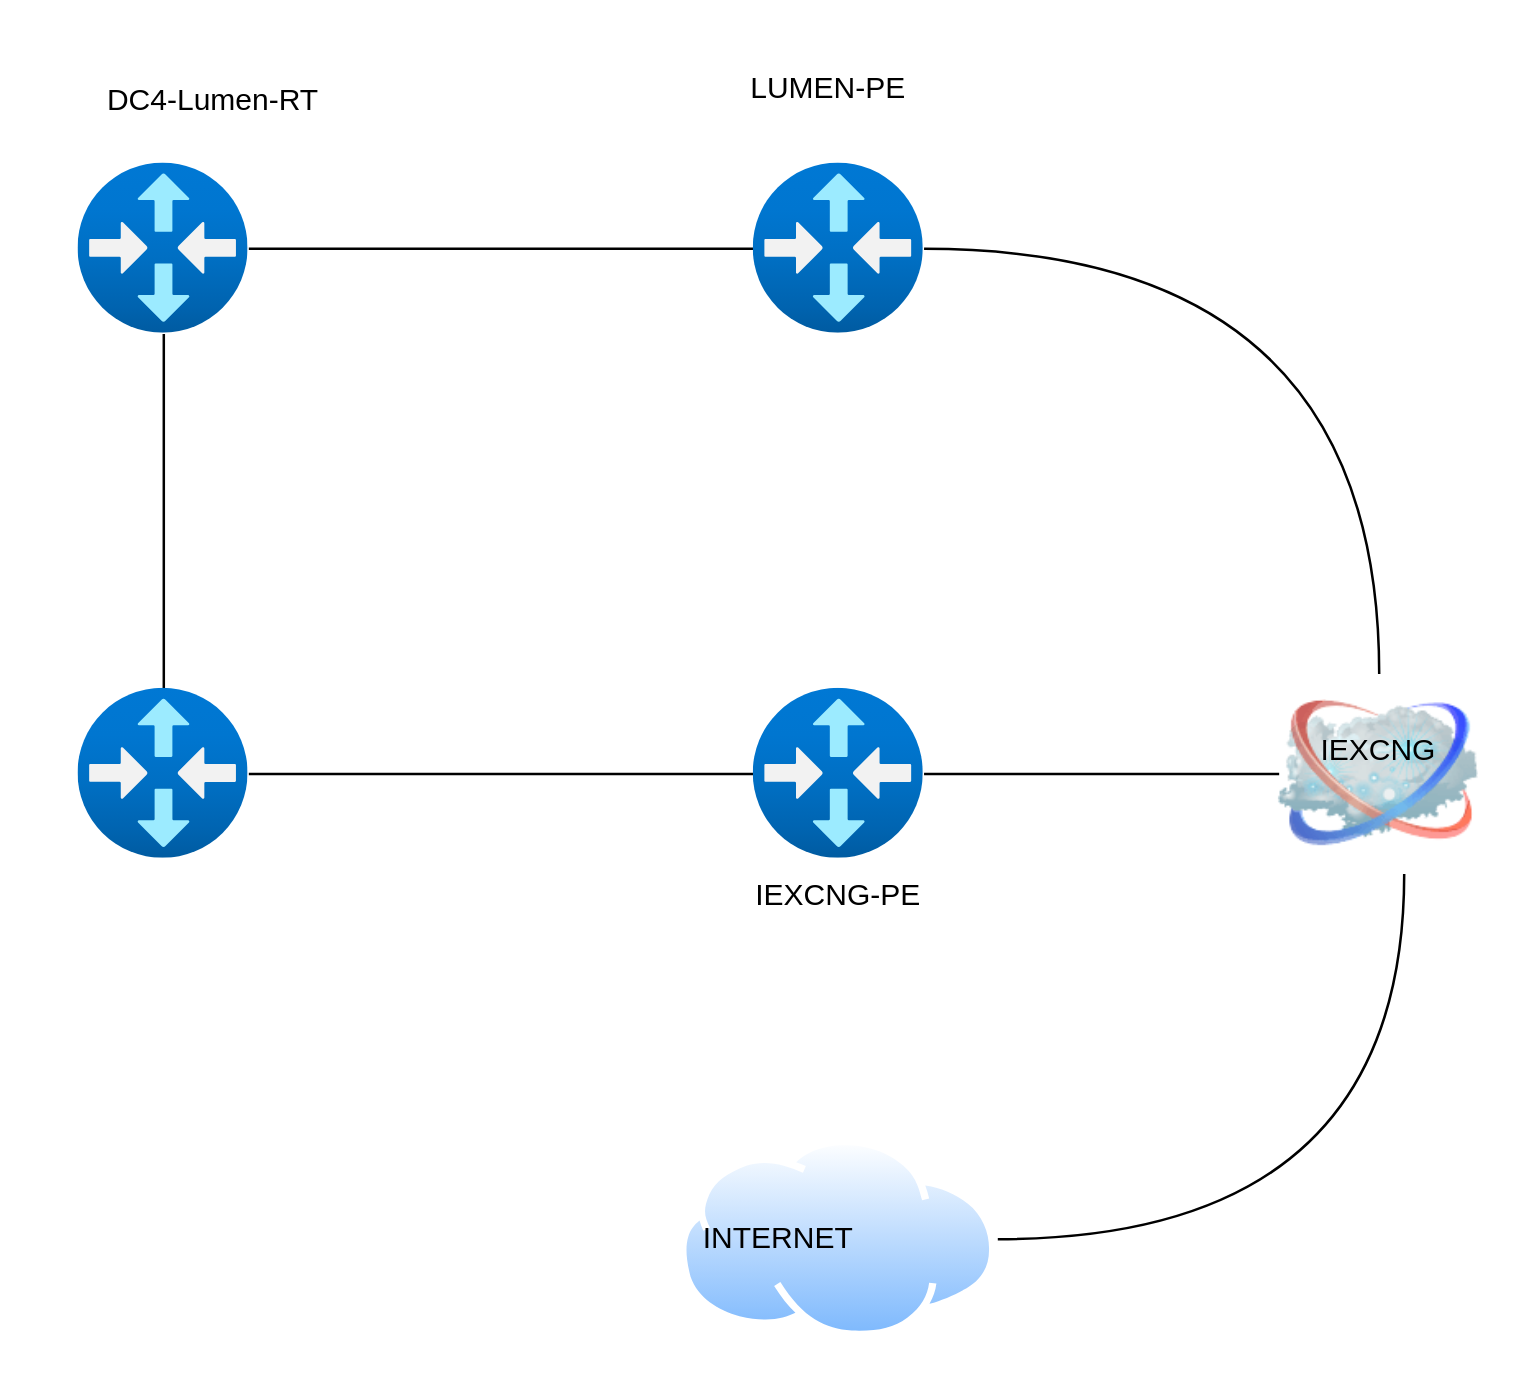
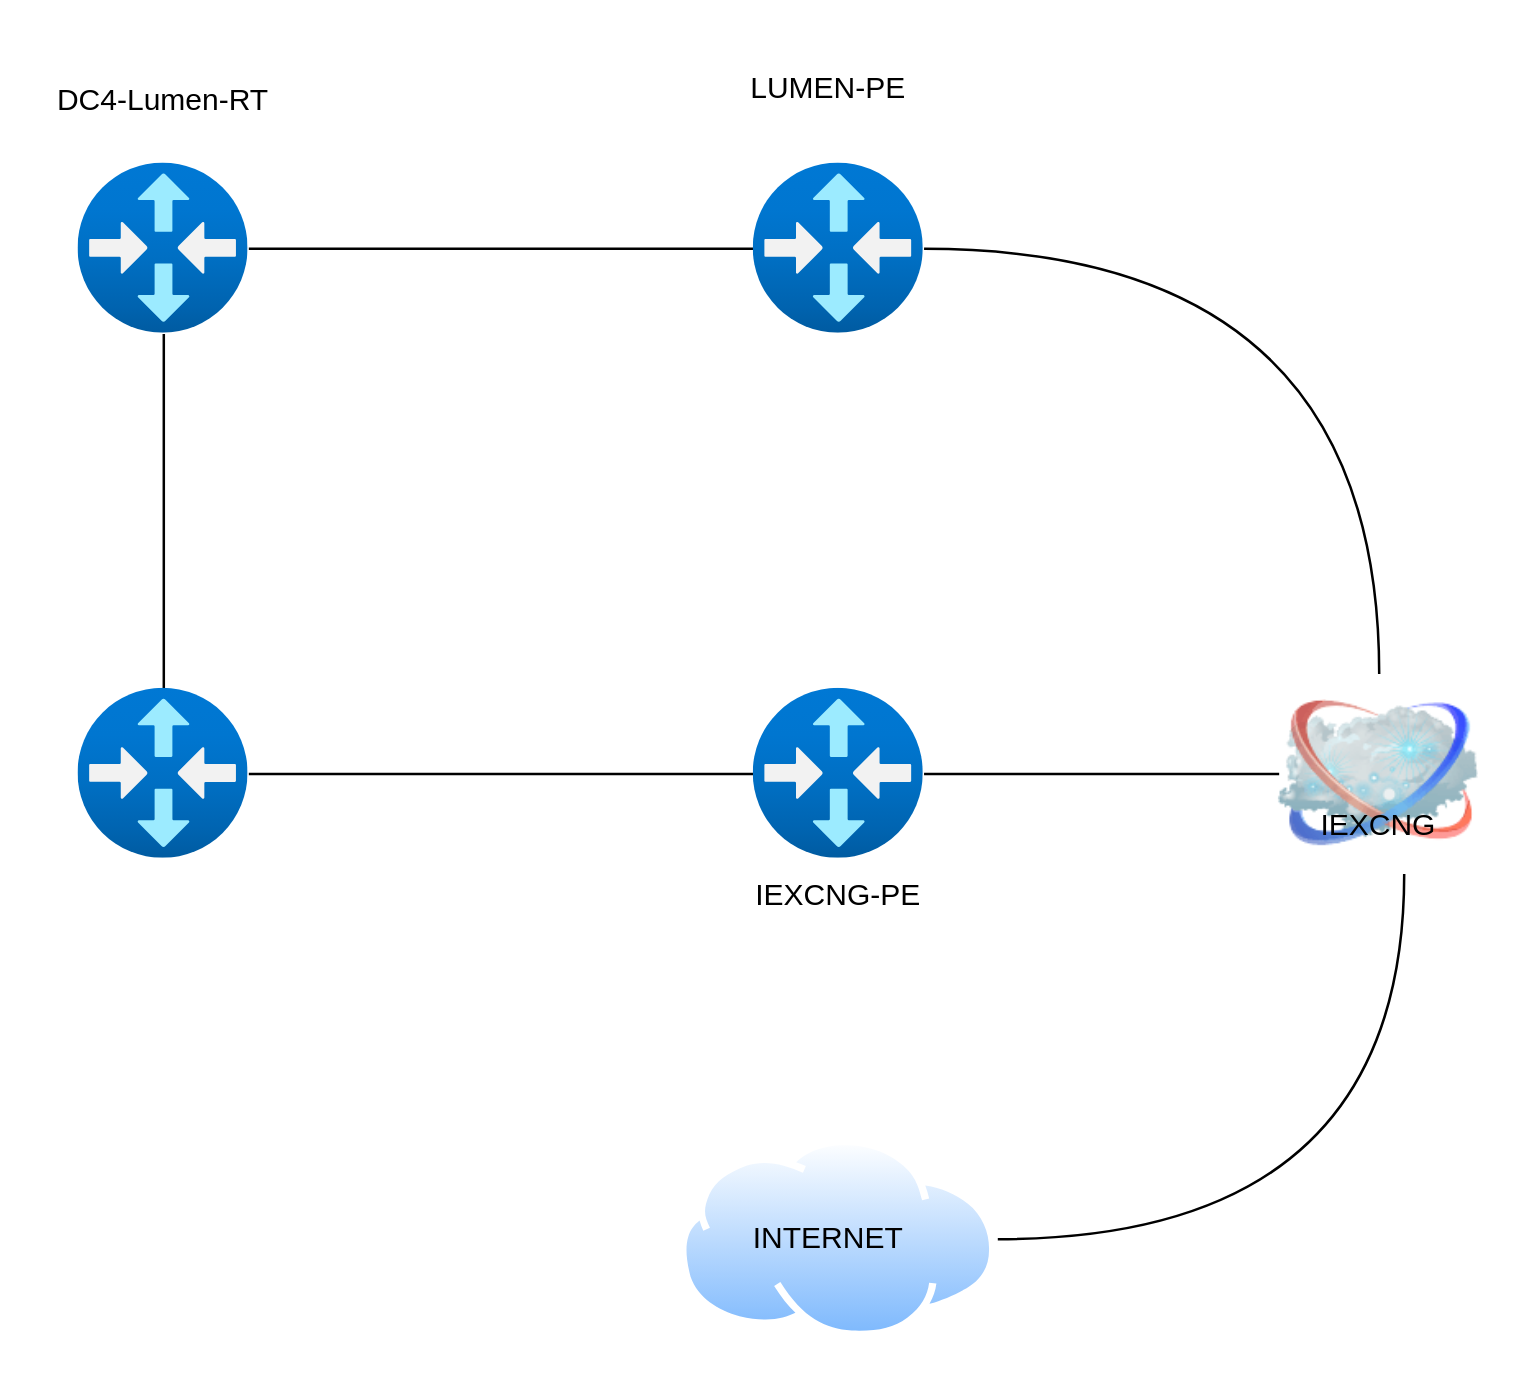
(214, 101) -> (164, 101)
(1379, 751) -> (1379, 826)
(779, 1239) -> (829, 1239)
